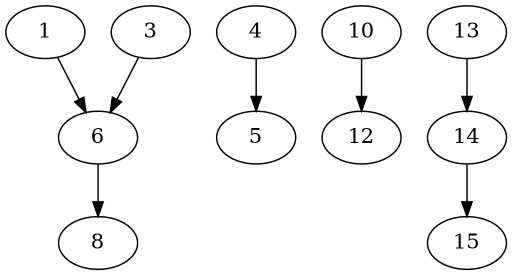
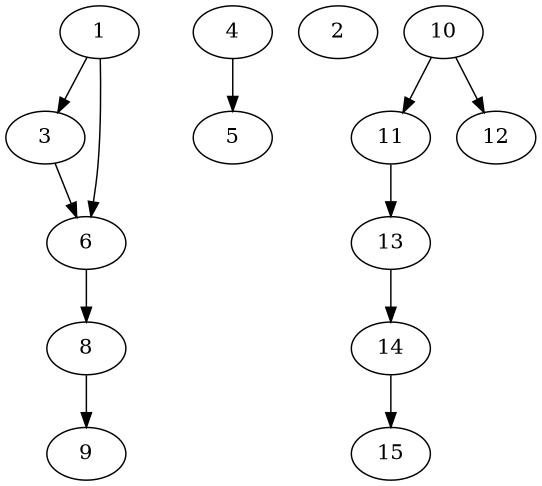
none -> (338, 32)
none -> (76, 78)
none -> (391, 138)
none -> (86, 454)
